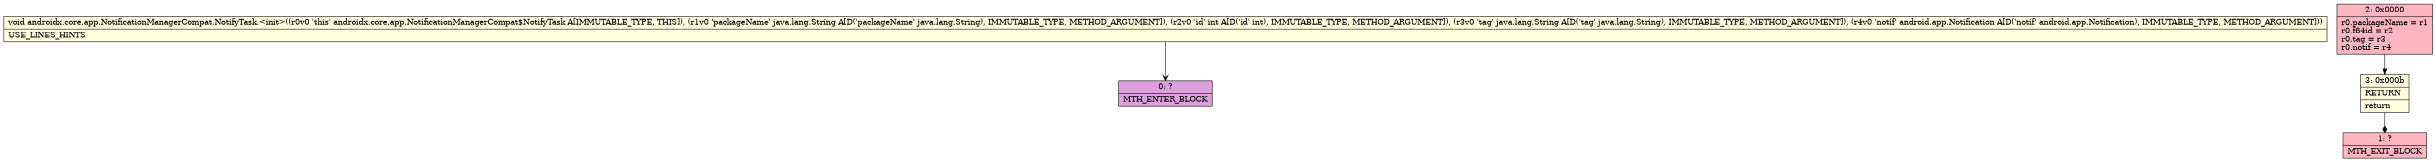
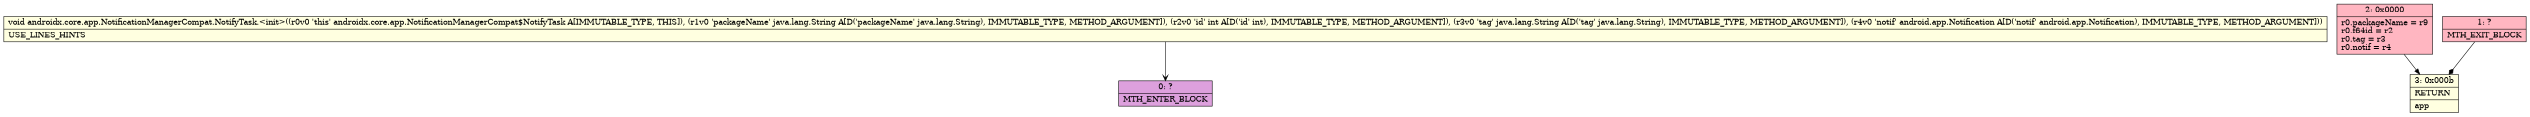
(2385, 23) -> (2385, 23)
(2378, 106) -> (2422, 106)
(2385, 119) -> (2464, 55)
